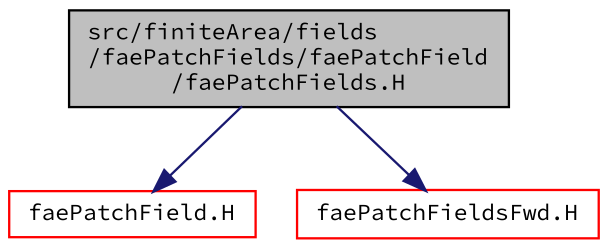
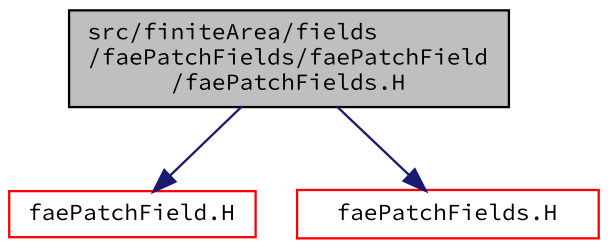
(448, 214) -> (448, 214)
